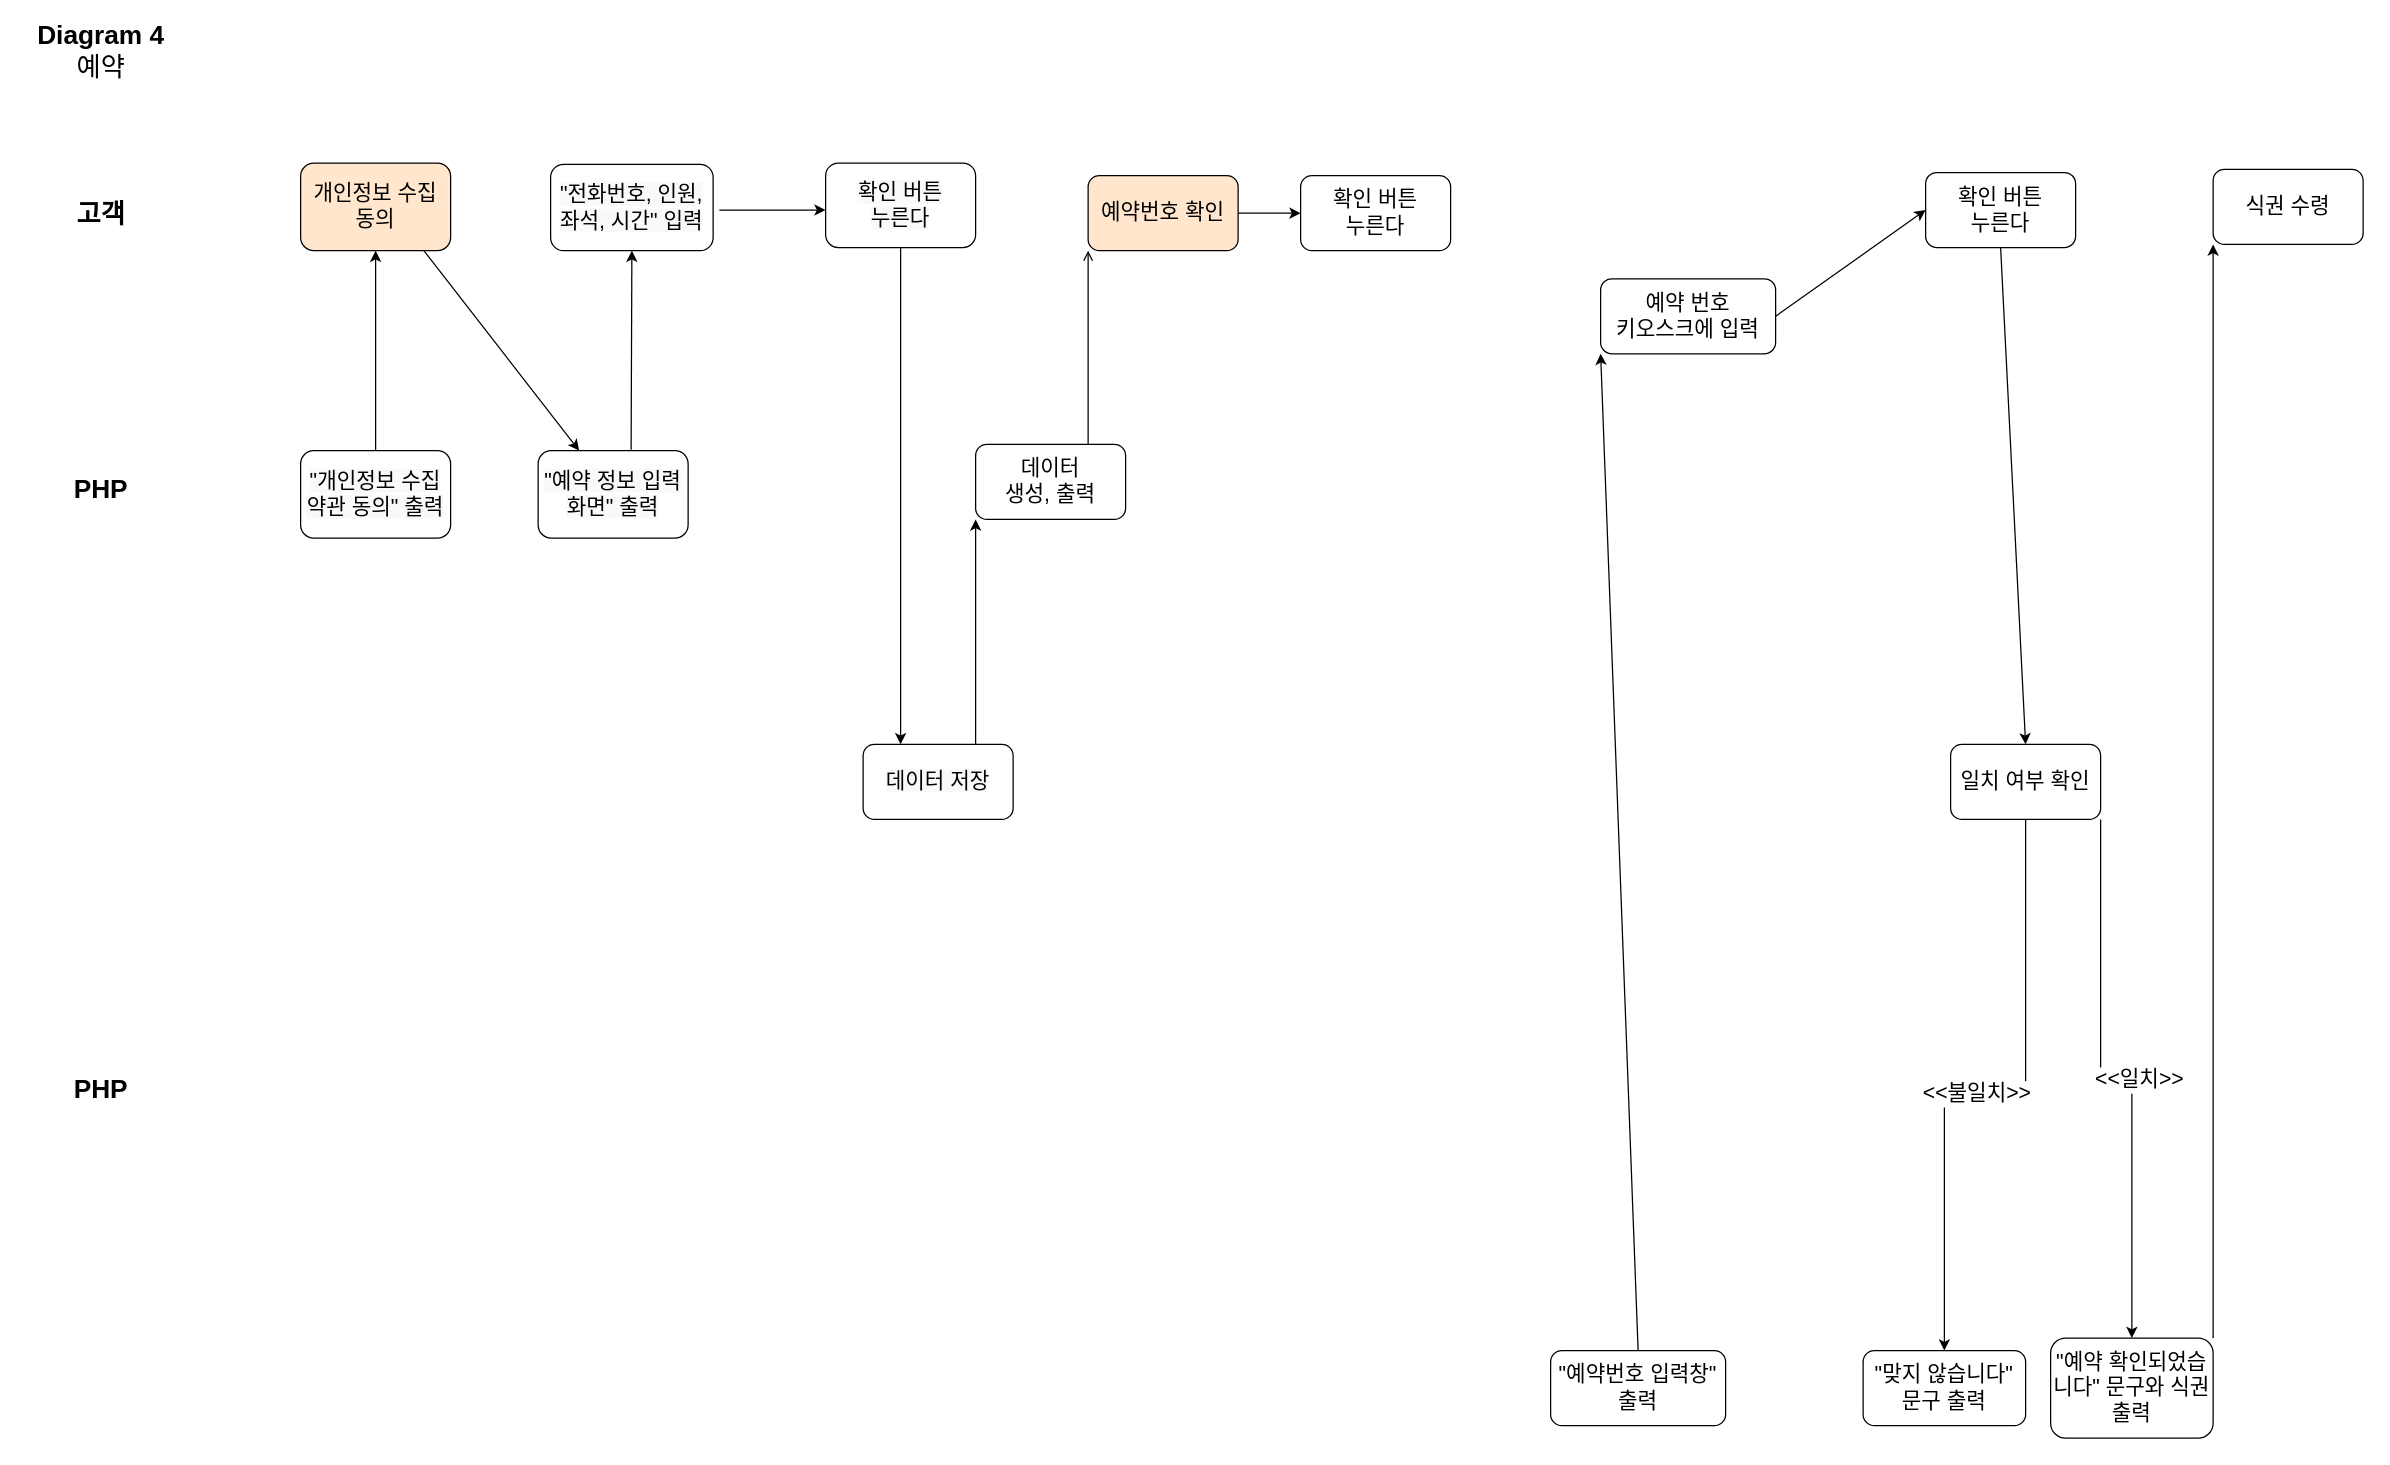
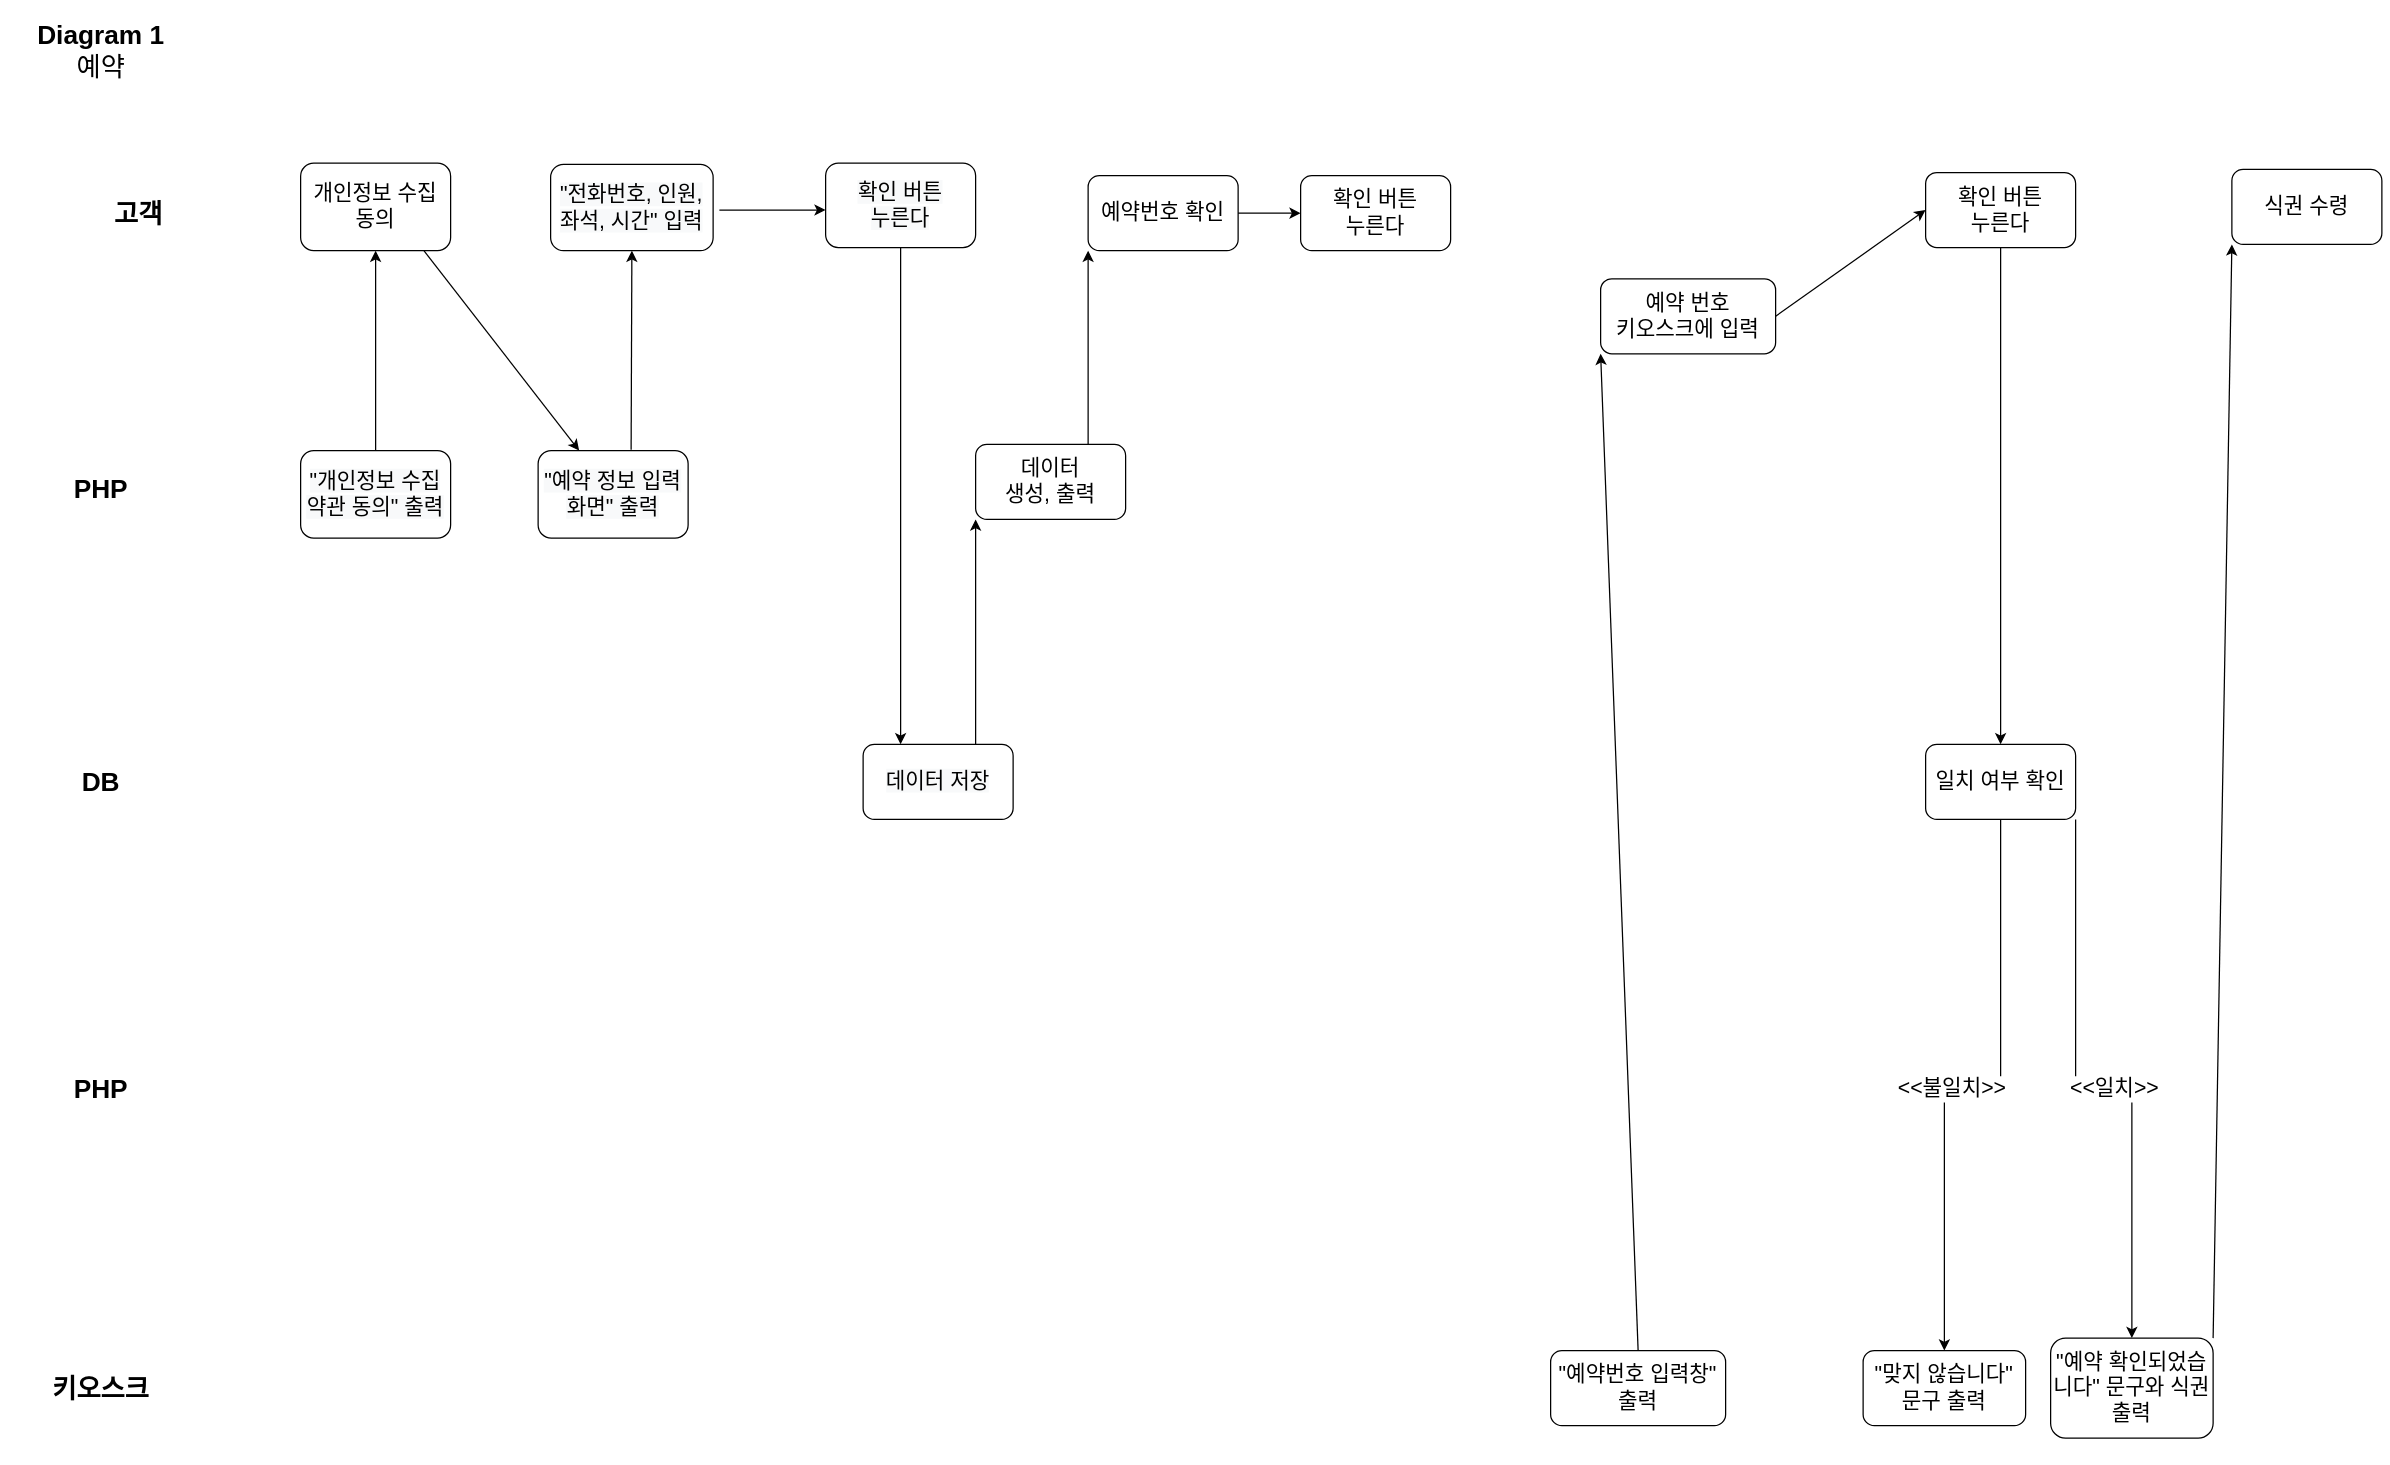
(101, 51) -> (101, 51)
(376, 207) -> (376, 207)
(2288, 207) -> (2307, 207)
(101, 213) -> (138, 213)
(1163, 213) -> (1163, 213)
(1088, 258) -> (1088, 261)
none -> (101, 782)
(2026, 782) -> (2001, 782)
none -> (101, 1388)
